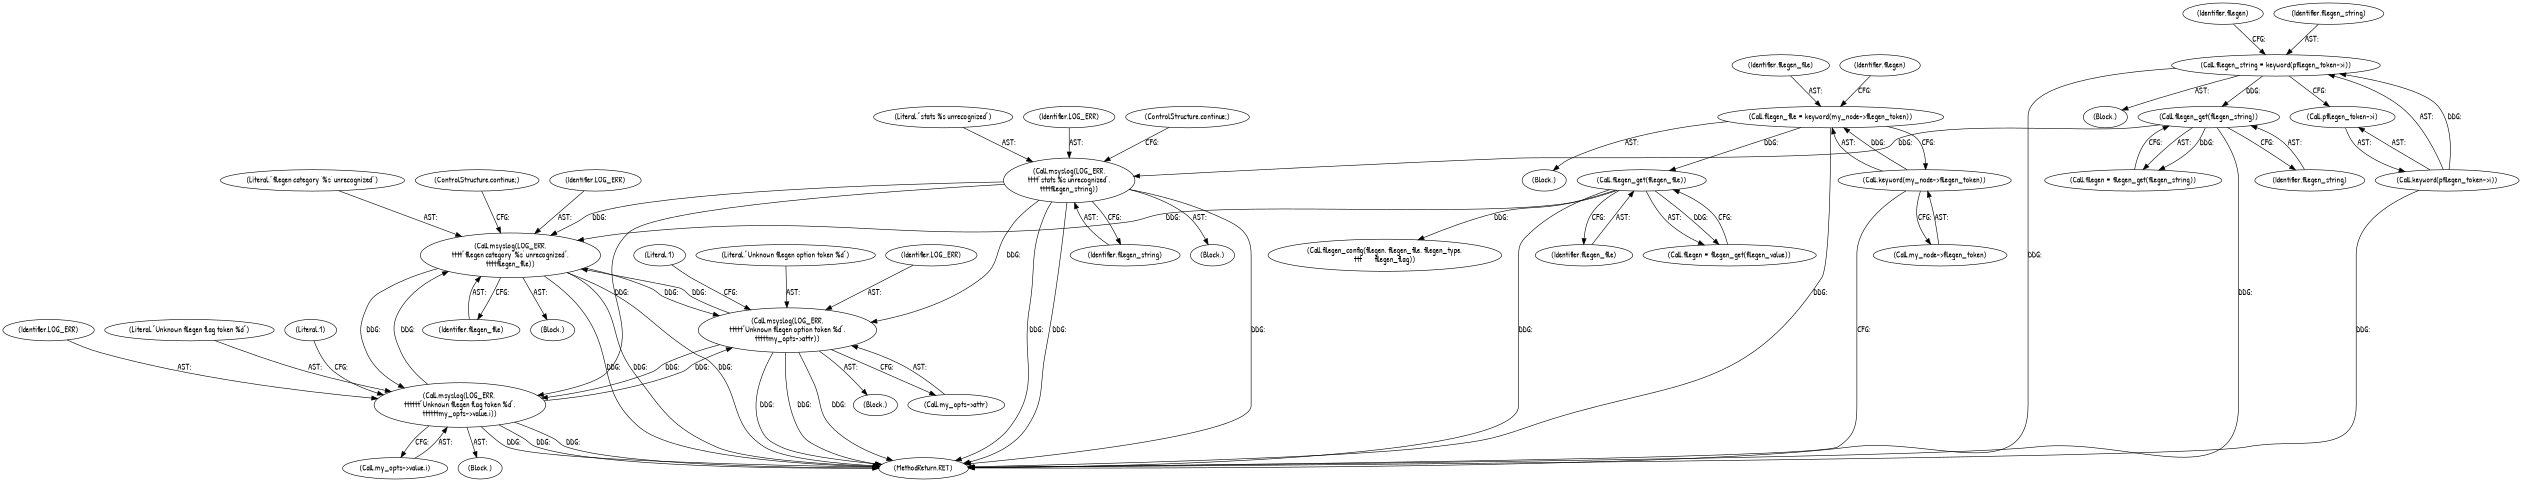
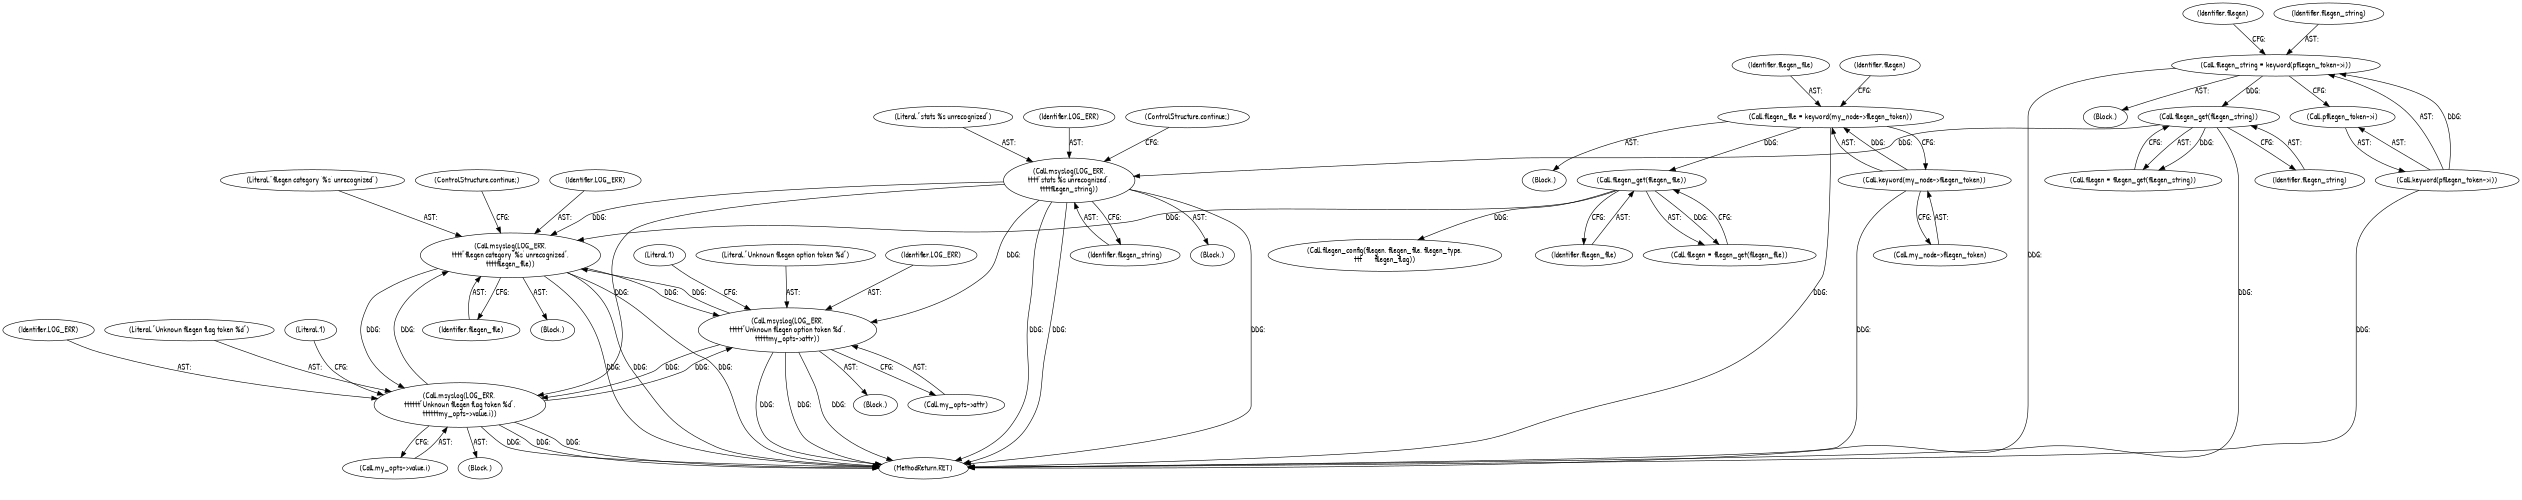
(1730, 255) -> (1730, 255)
(1865, 330) -> (1865, 330)
(1406, 446) -> none
